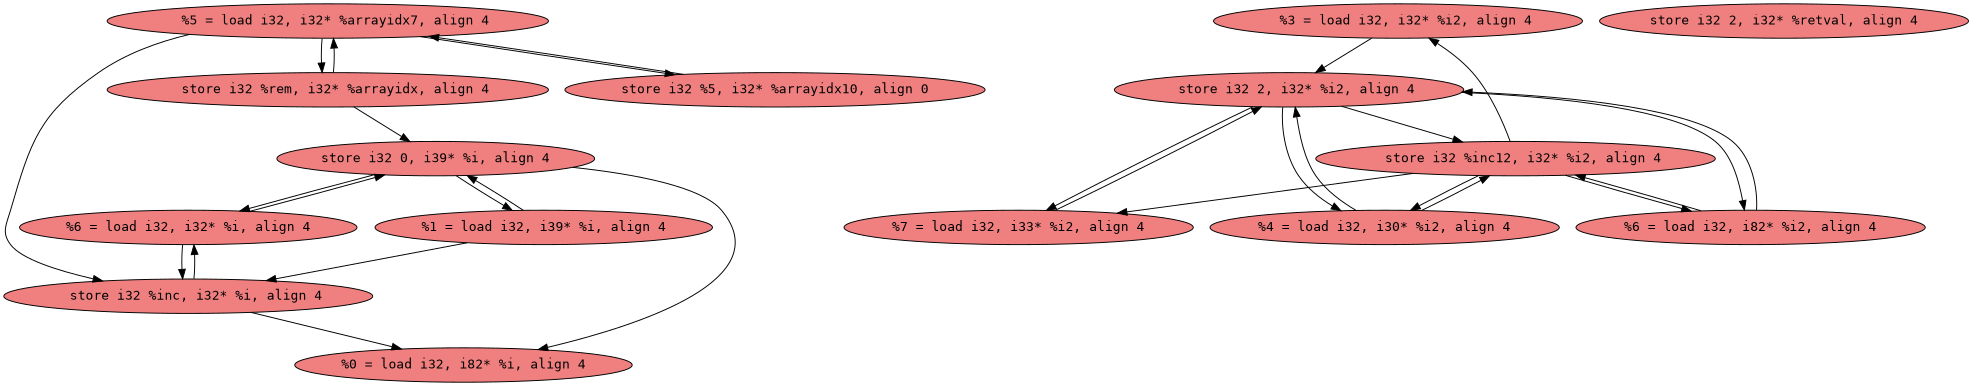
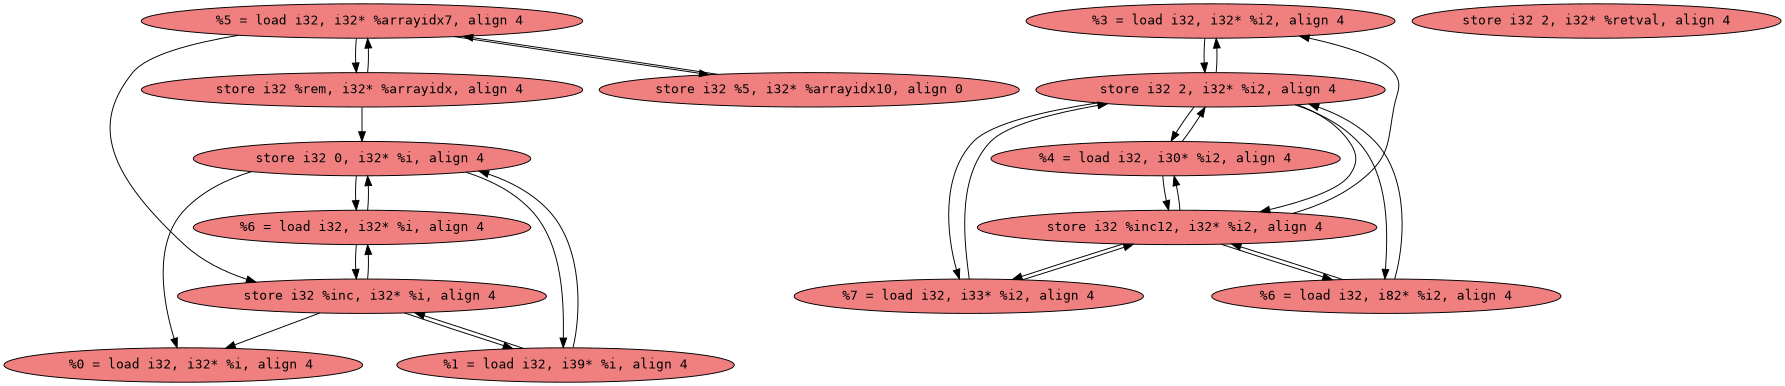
none -> (1217, 60)
(436, 159) -> (362, 159)
none -> (1073, 264)
none -> (454, 330)
(463, 365) -> (183, 365)
